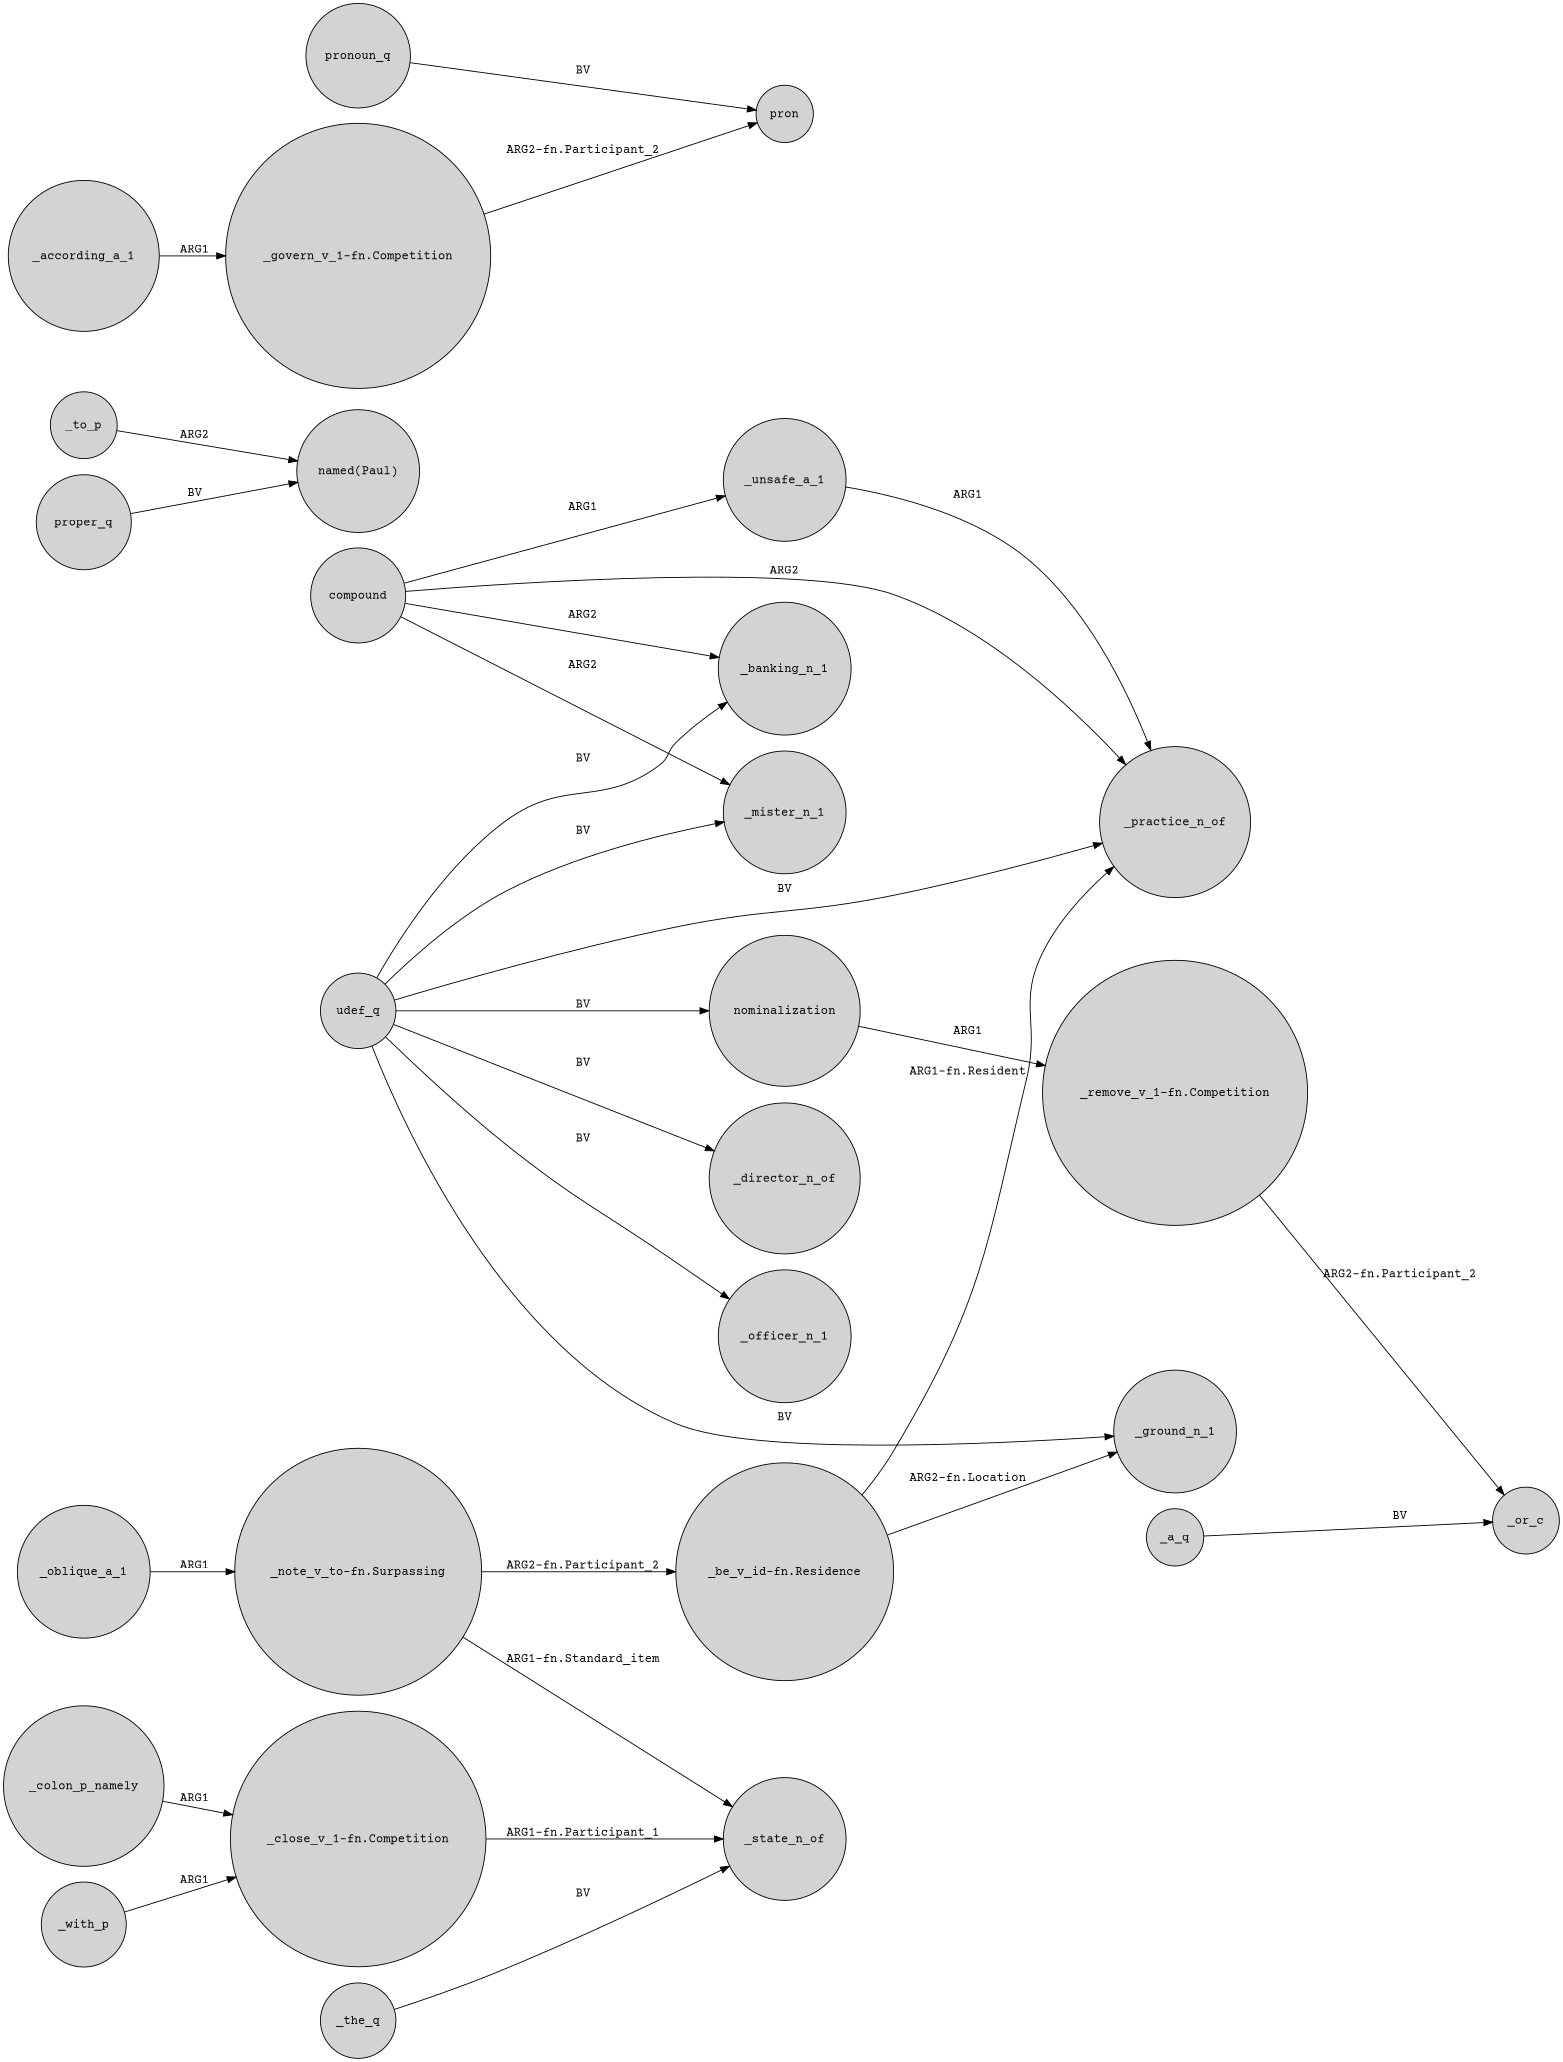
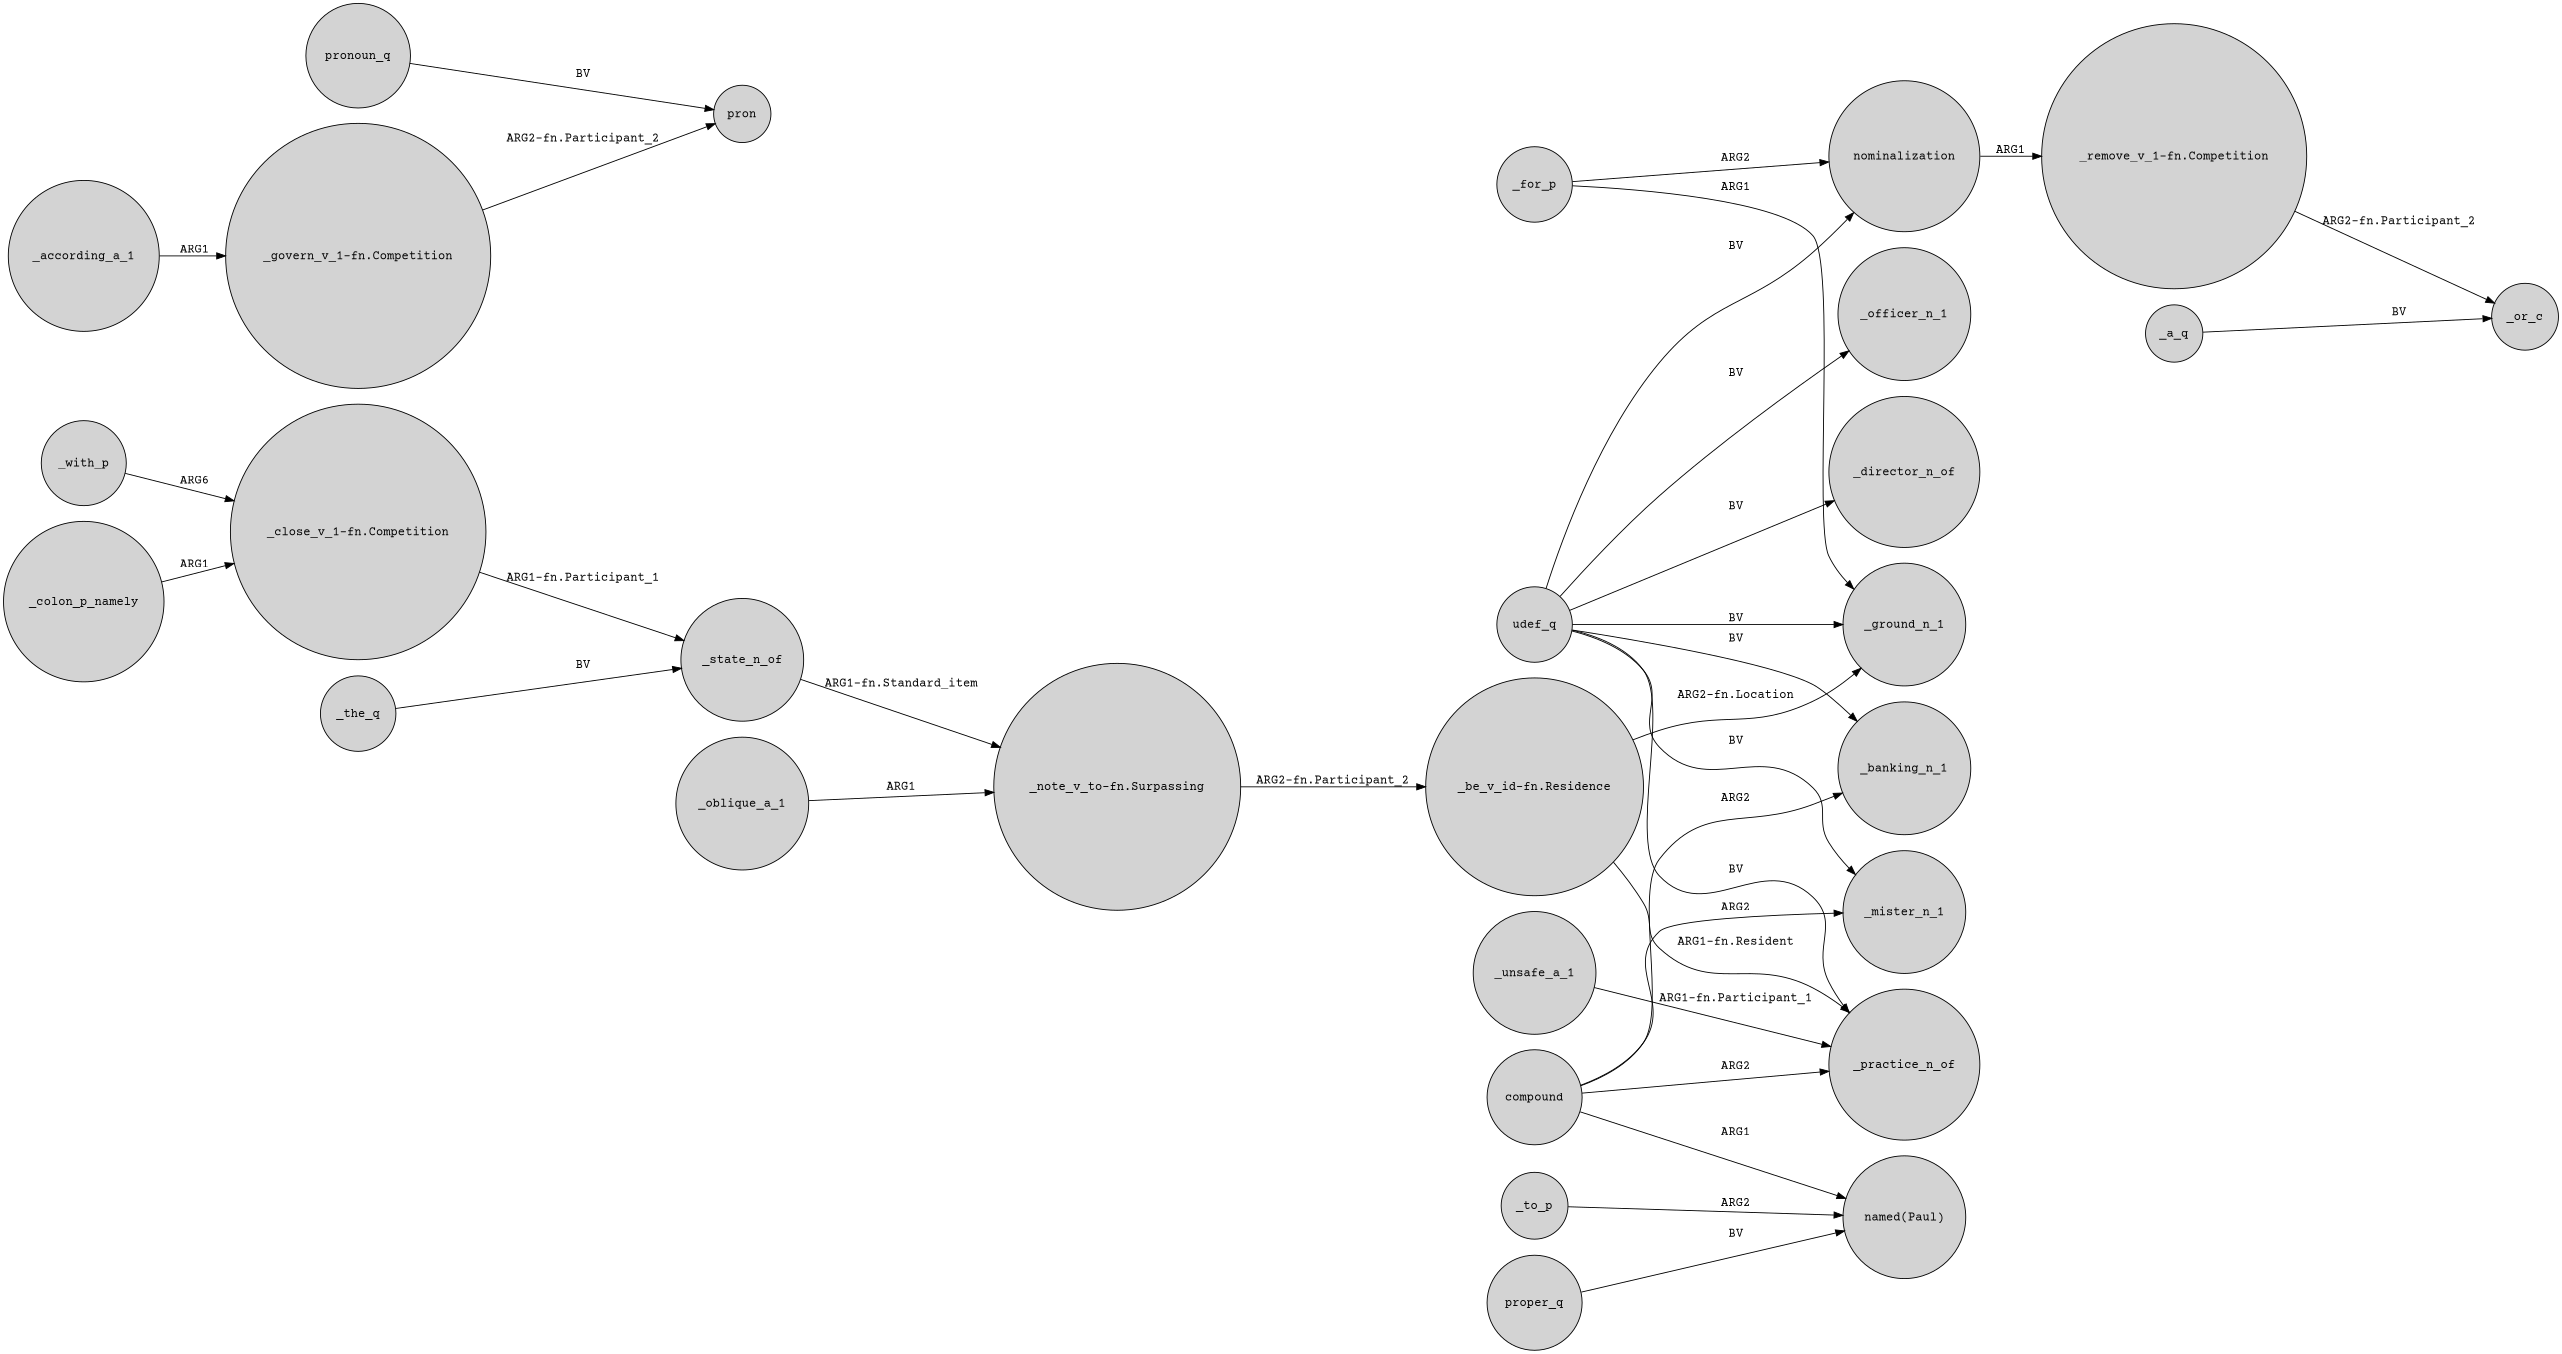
none -> (1535, 185)
(968, 494) -> (1736, 998)
(560, 541) -> (1709, 1154)
(594, 1719) -> (896, 712)
(195, 1880) -> (195, 480)
